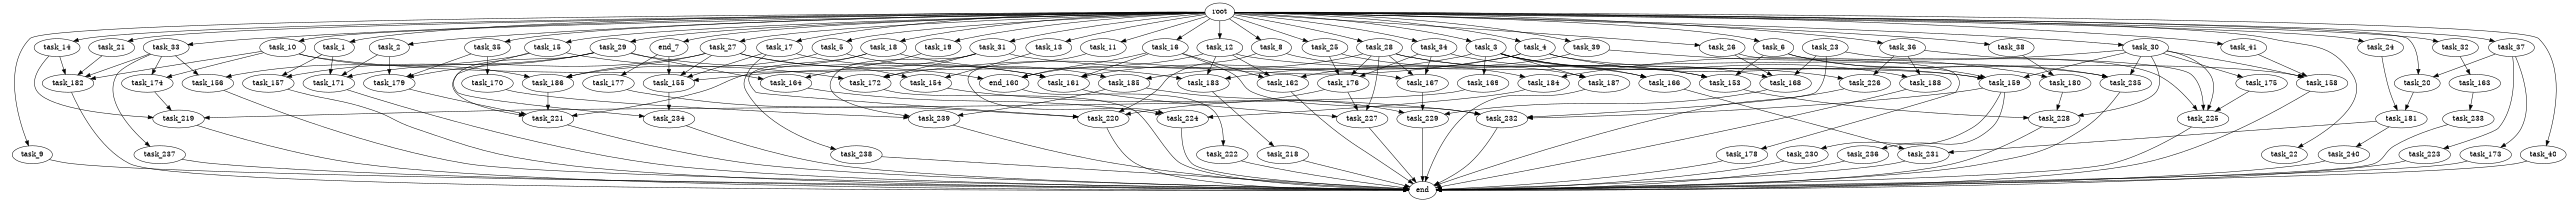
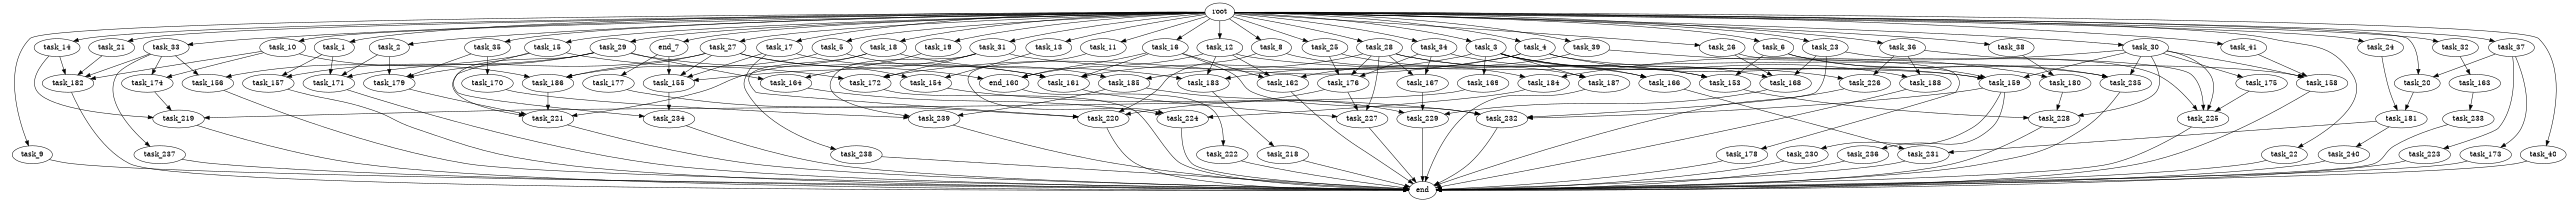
none -> (1520, 19)
(655, 73) -> none
none -> (1855, 184)
